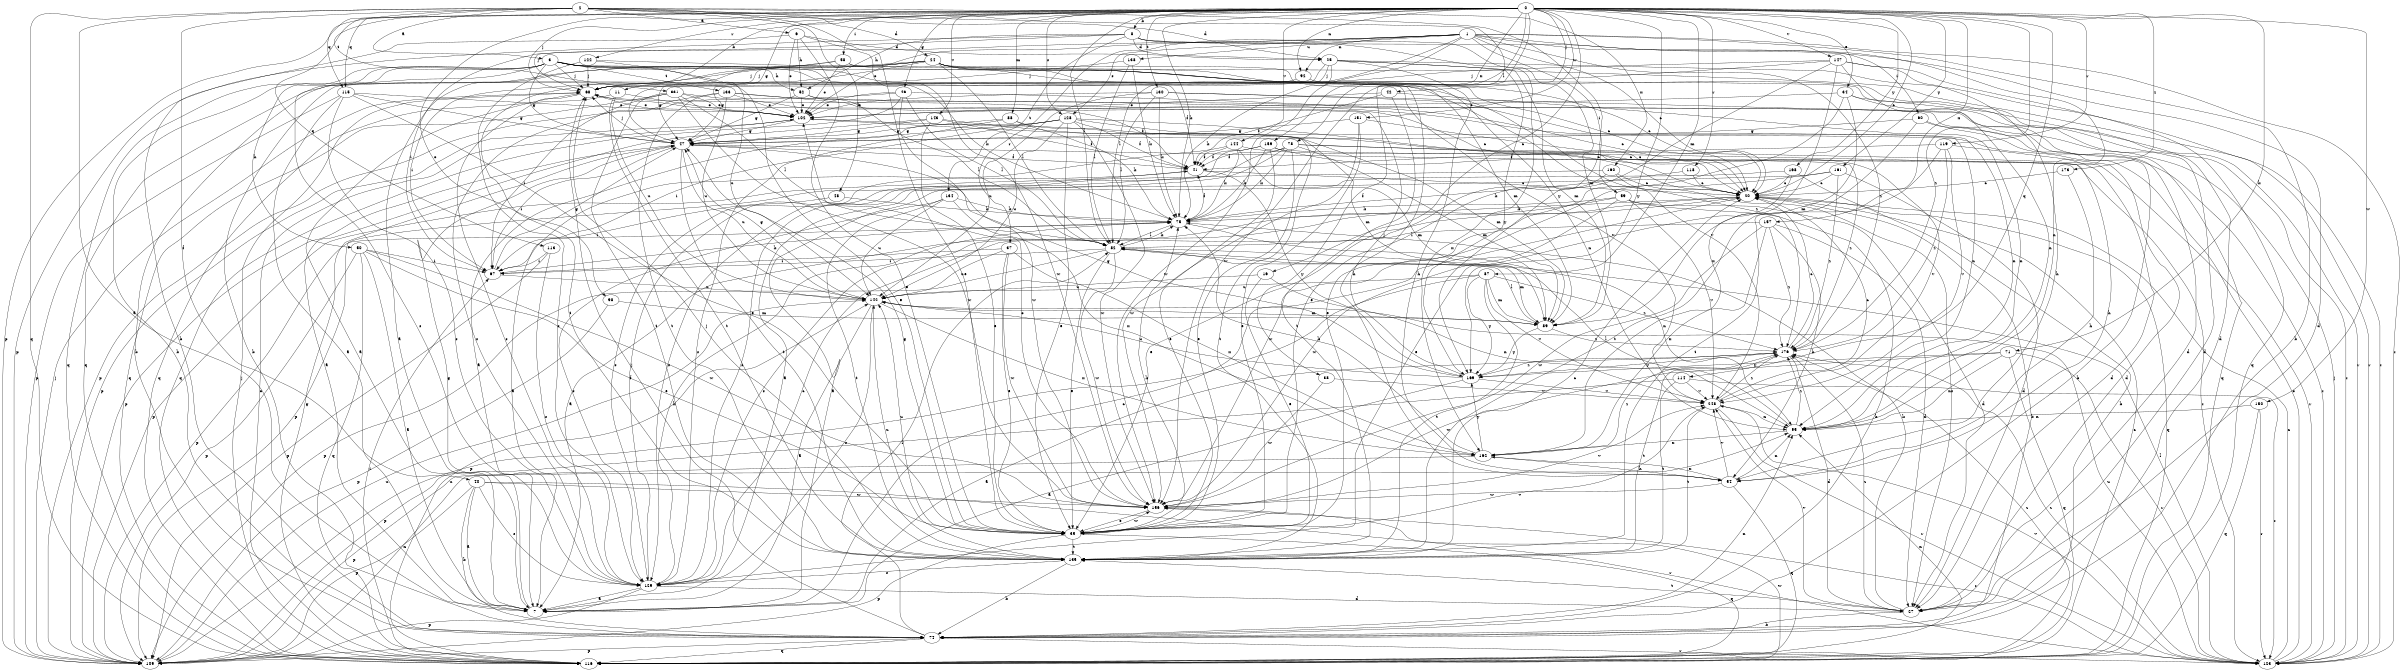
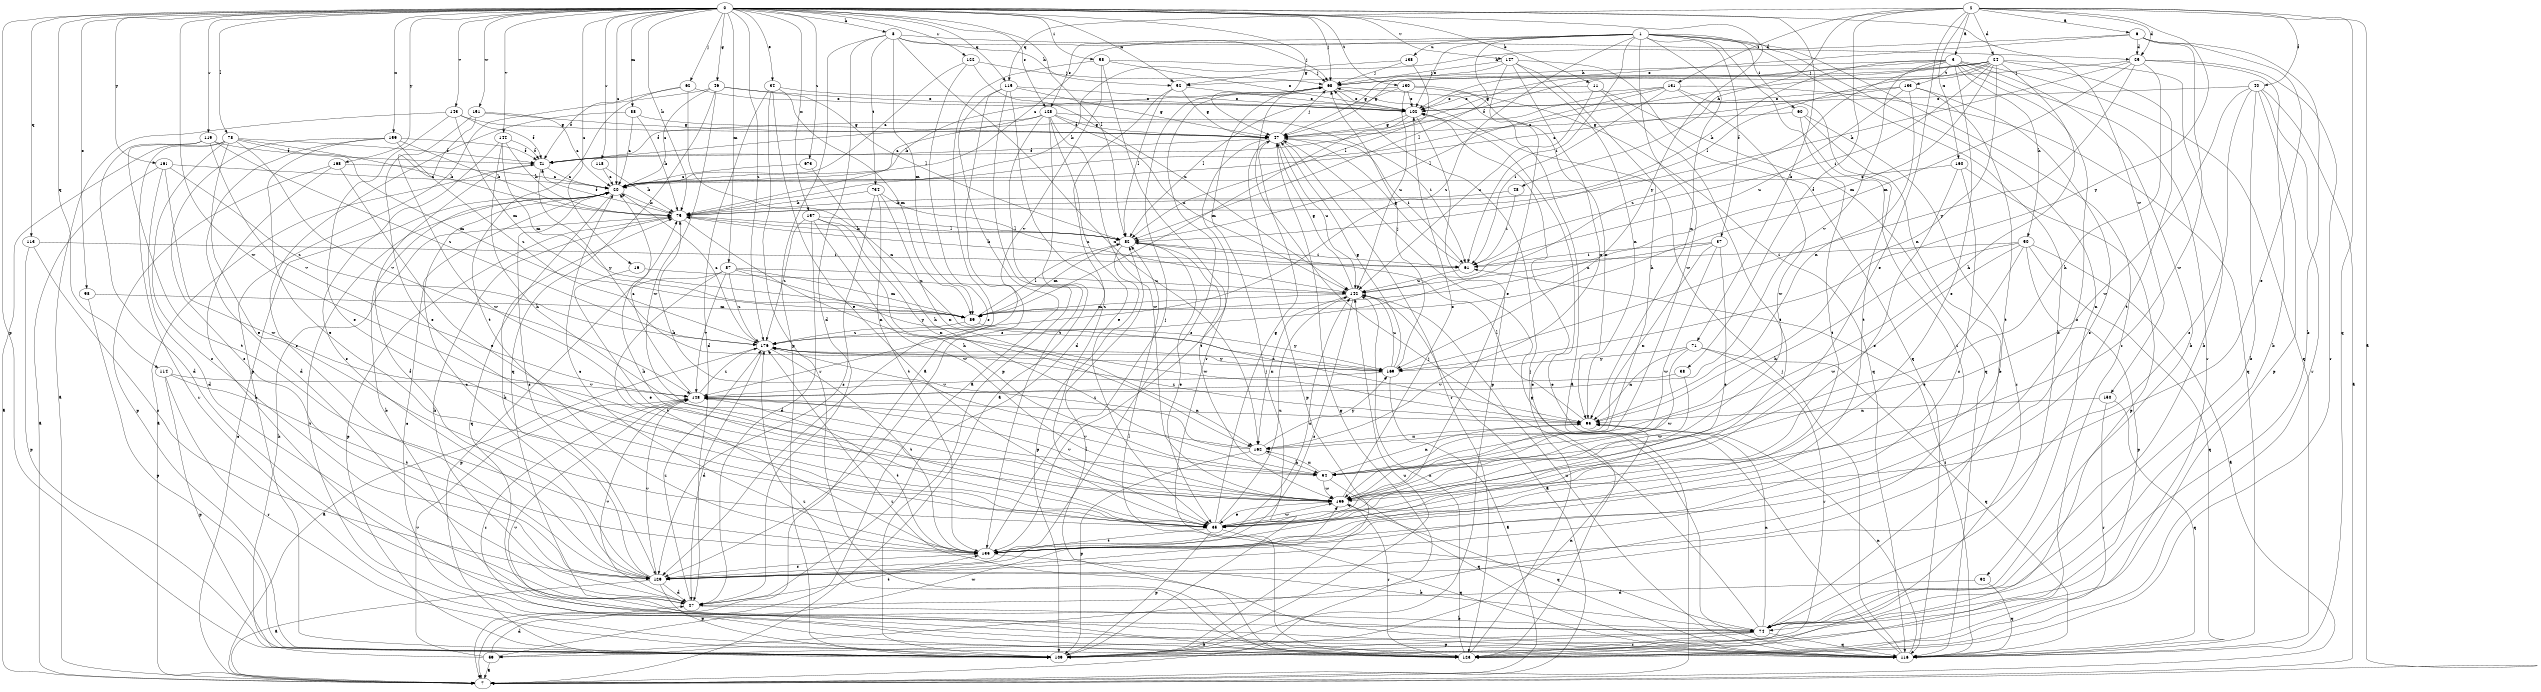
(1389, 16) -> (1050, 19)
(568, 75) -> none
(675, 92) -> (1672, 86)
(1389, 92) -> (688, 86)
none -> (1837, 100)
(1010, 144) -> (1739, 138)
(2065, 170) -> (808, 164)
(950, 196) -> (876, 190)
(1936, 269) -> (1438, 528)
(493, 274) -> (1467, 268)
(753, 313) -> (1105, 307)
(1501, 357) -> none
(1712, 404) -> (696, 398)
none -> (1694, 407)
(2289, 430) -> (310, 424)
(1780, 586) -> (1558, 580)
(1655, 601) -> (972, 648)
